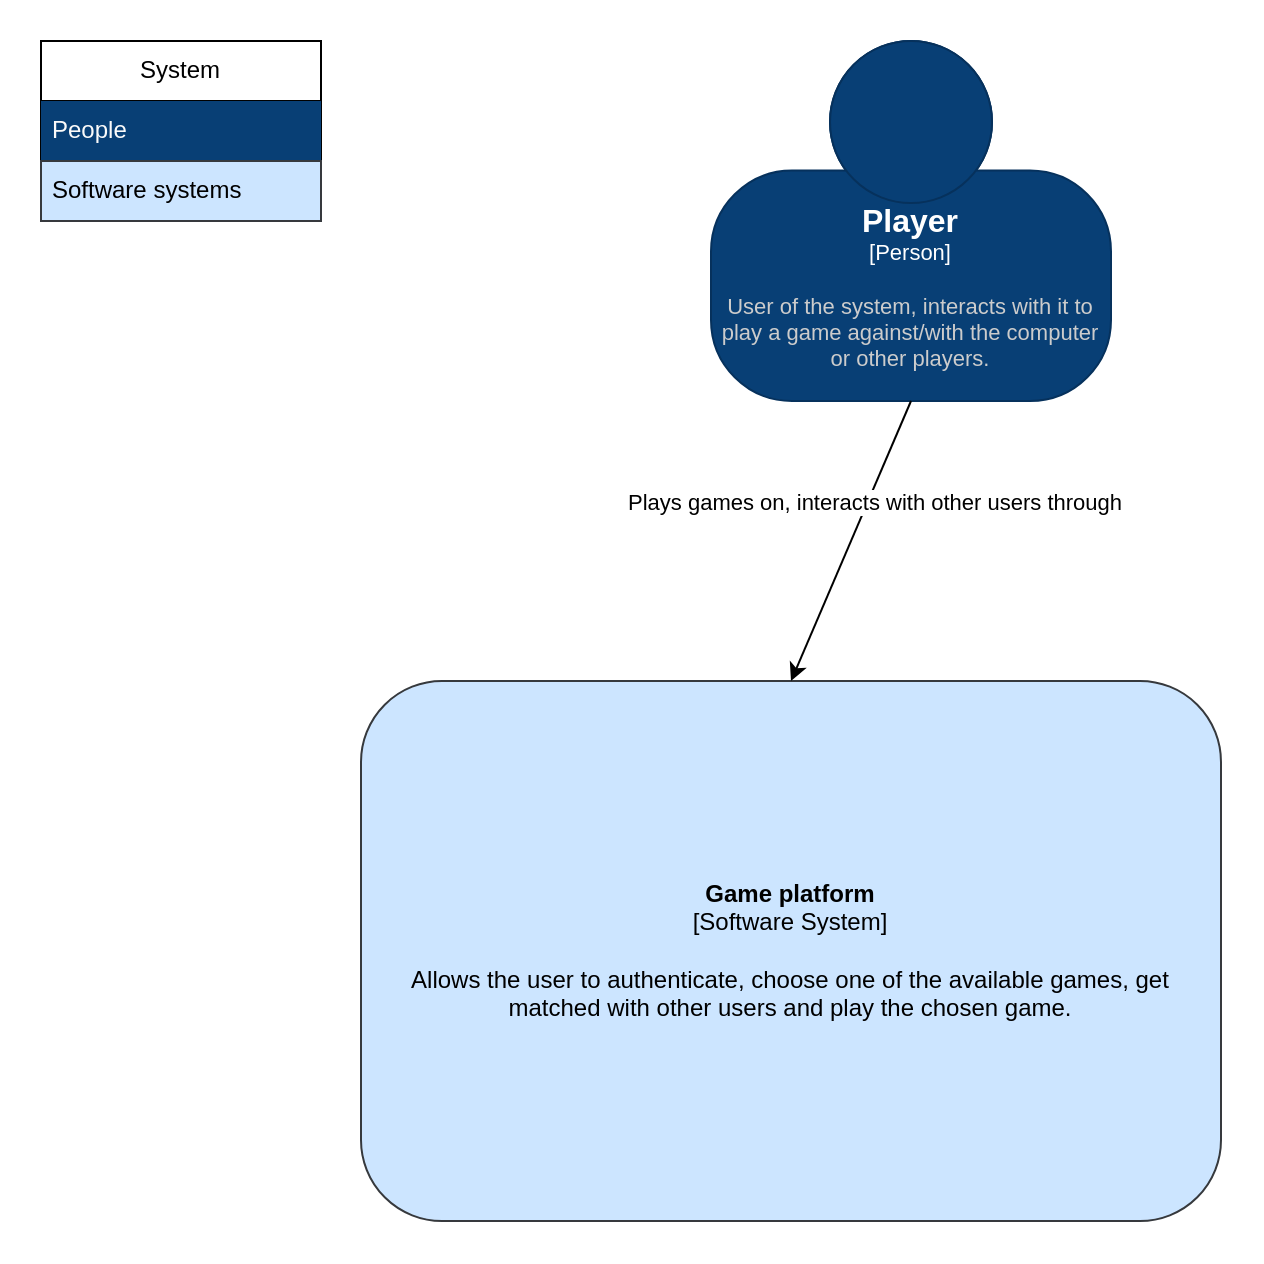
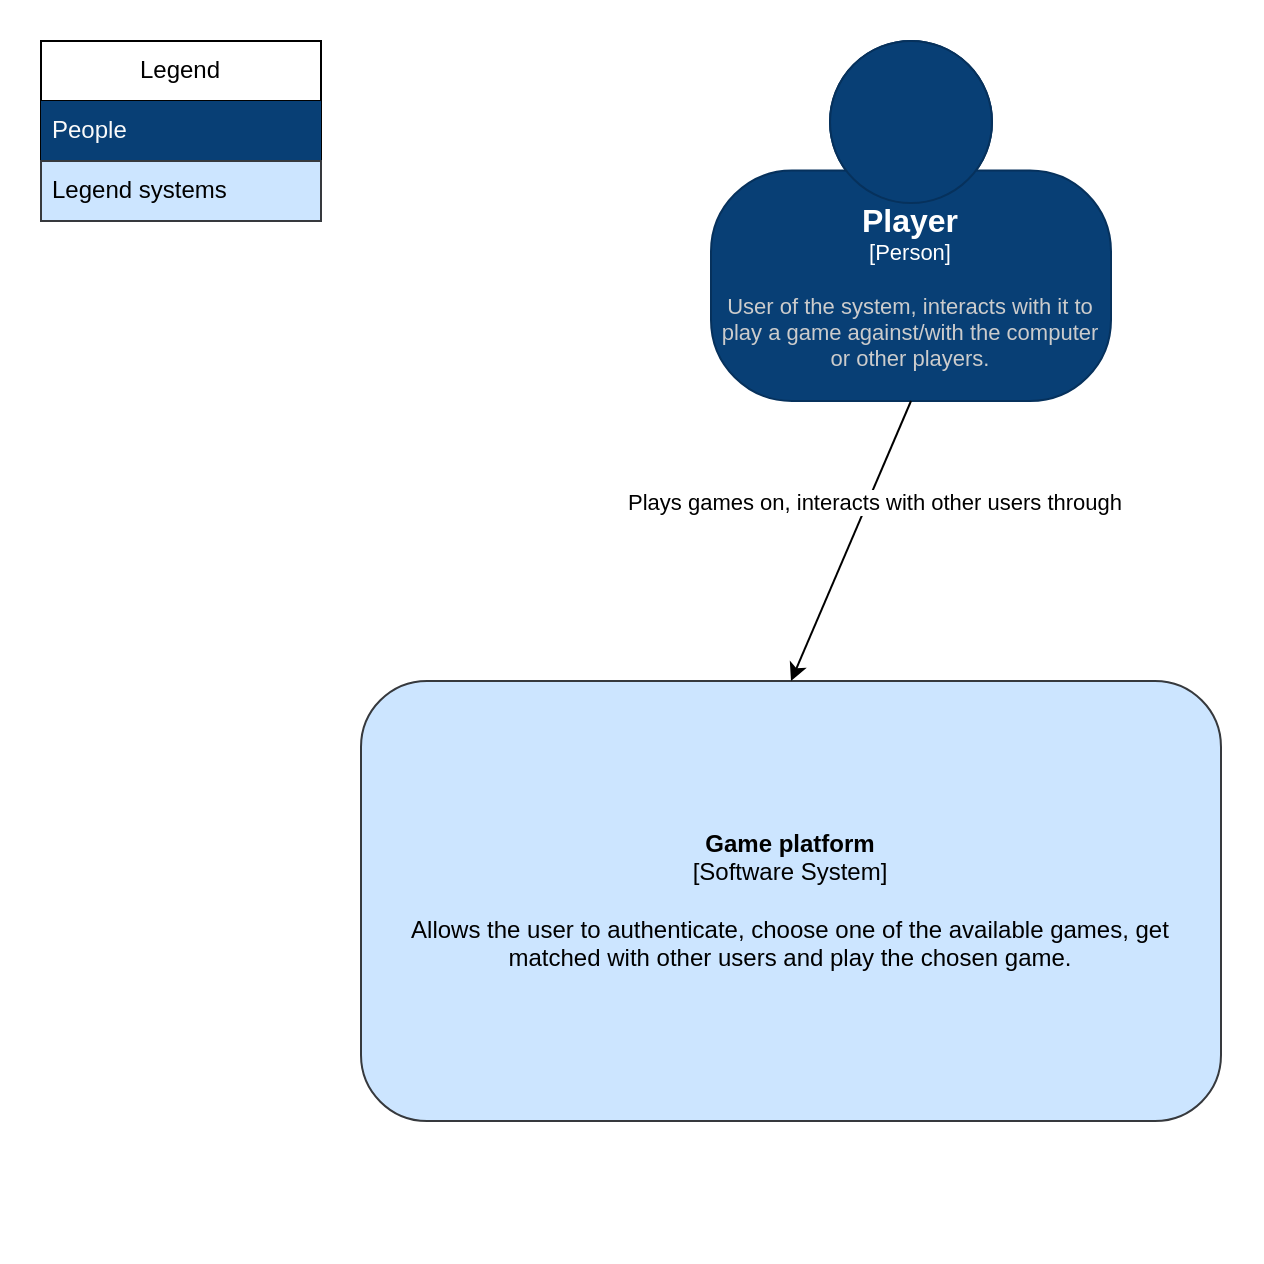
(181, 71) -> (181, 71)
(157, 191) -> (144, 191)
(791, 951) -> (791, 901)
